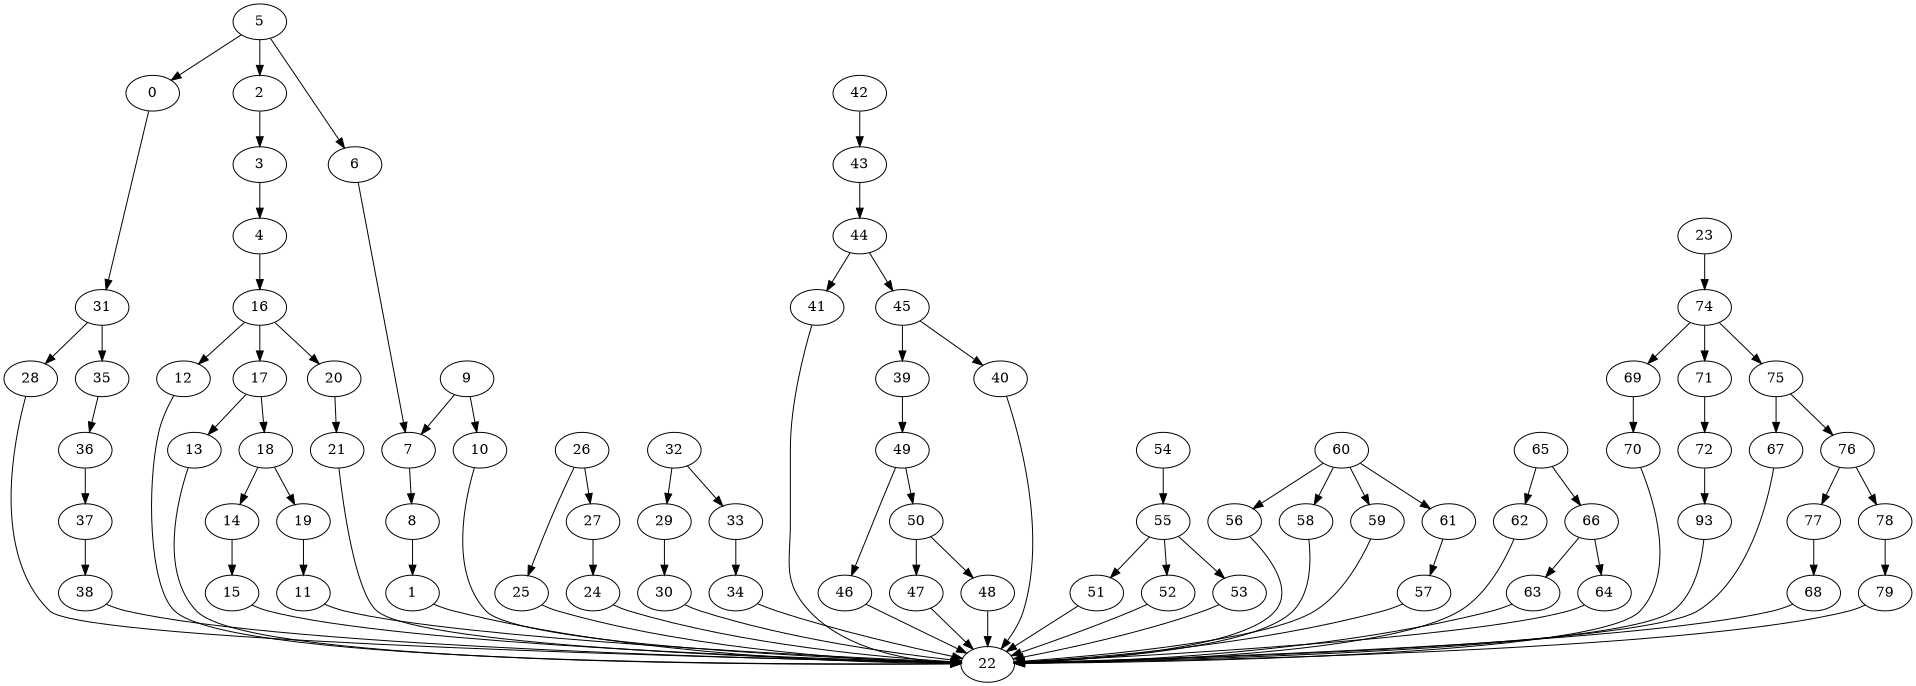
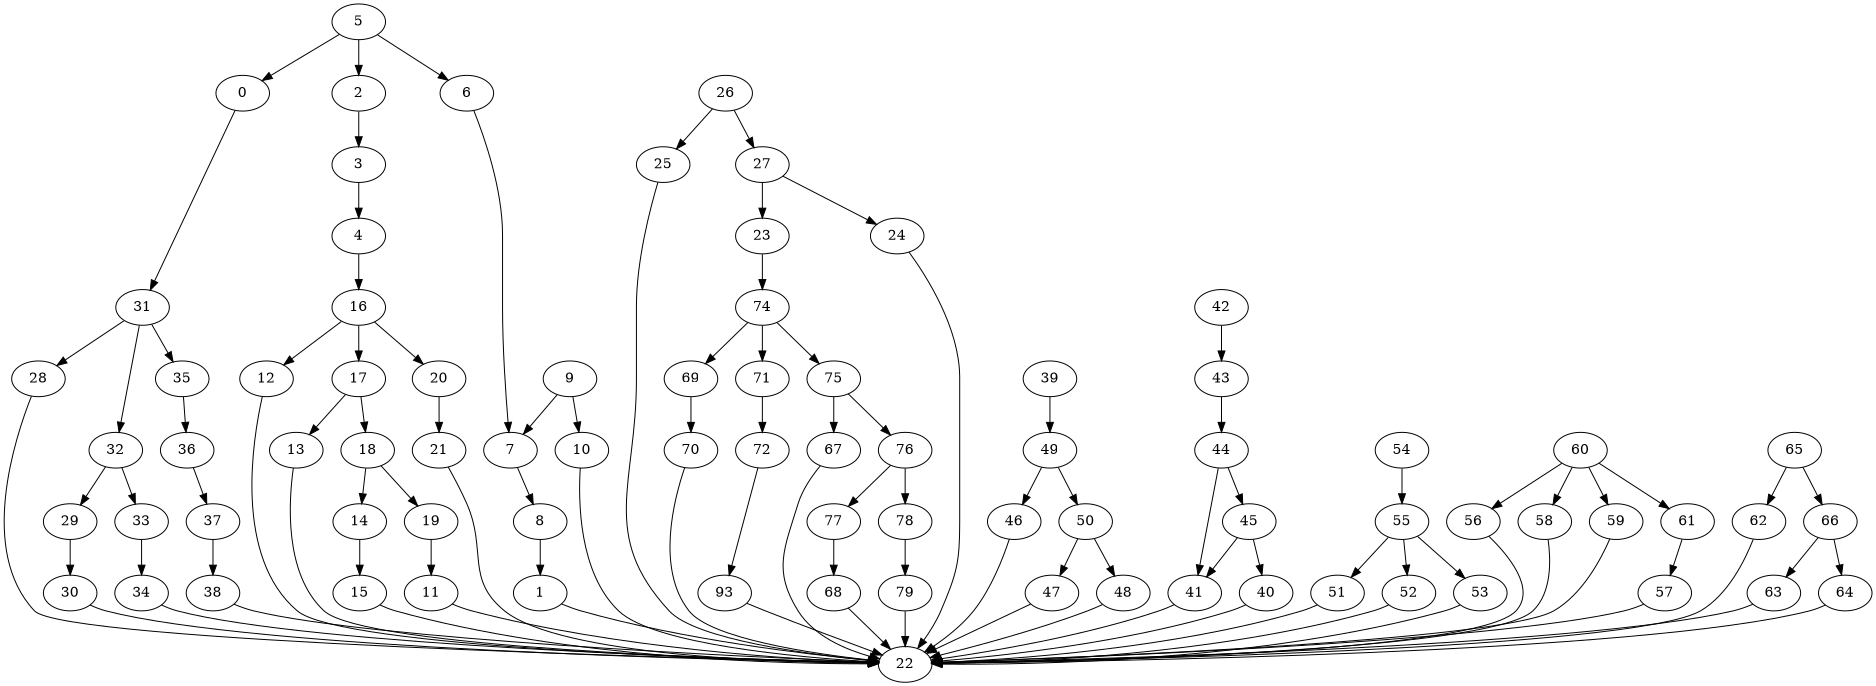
none -> (762, 195)
(902, 338) -> (1225, 553)
none -> (130, 374)
